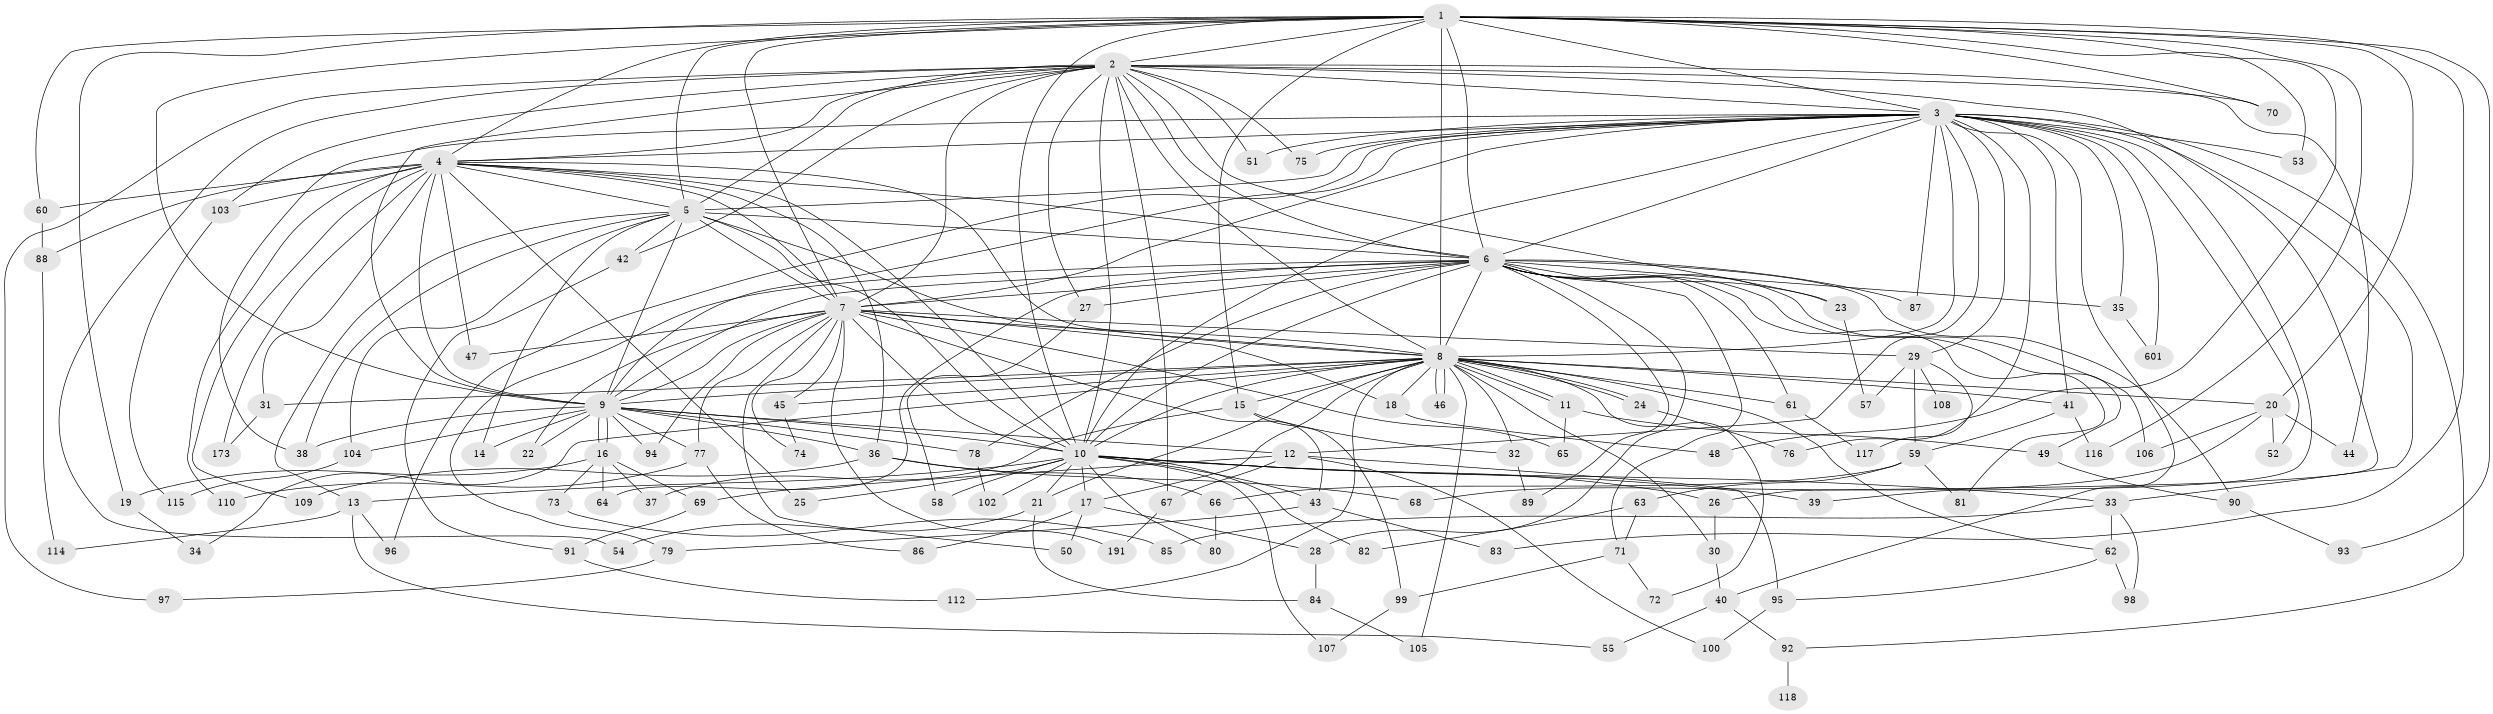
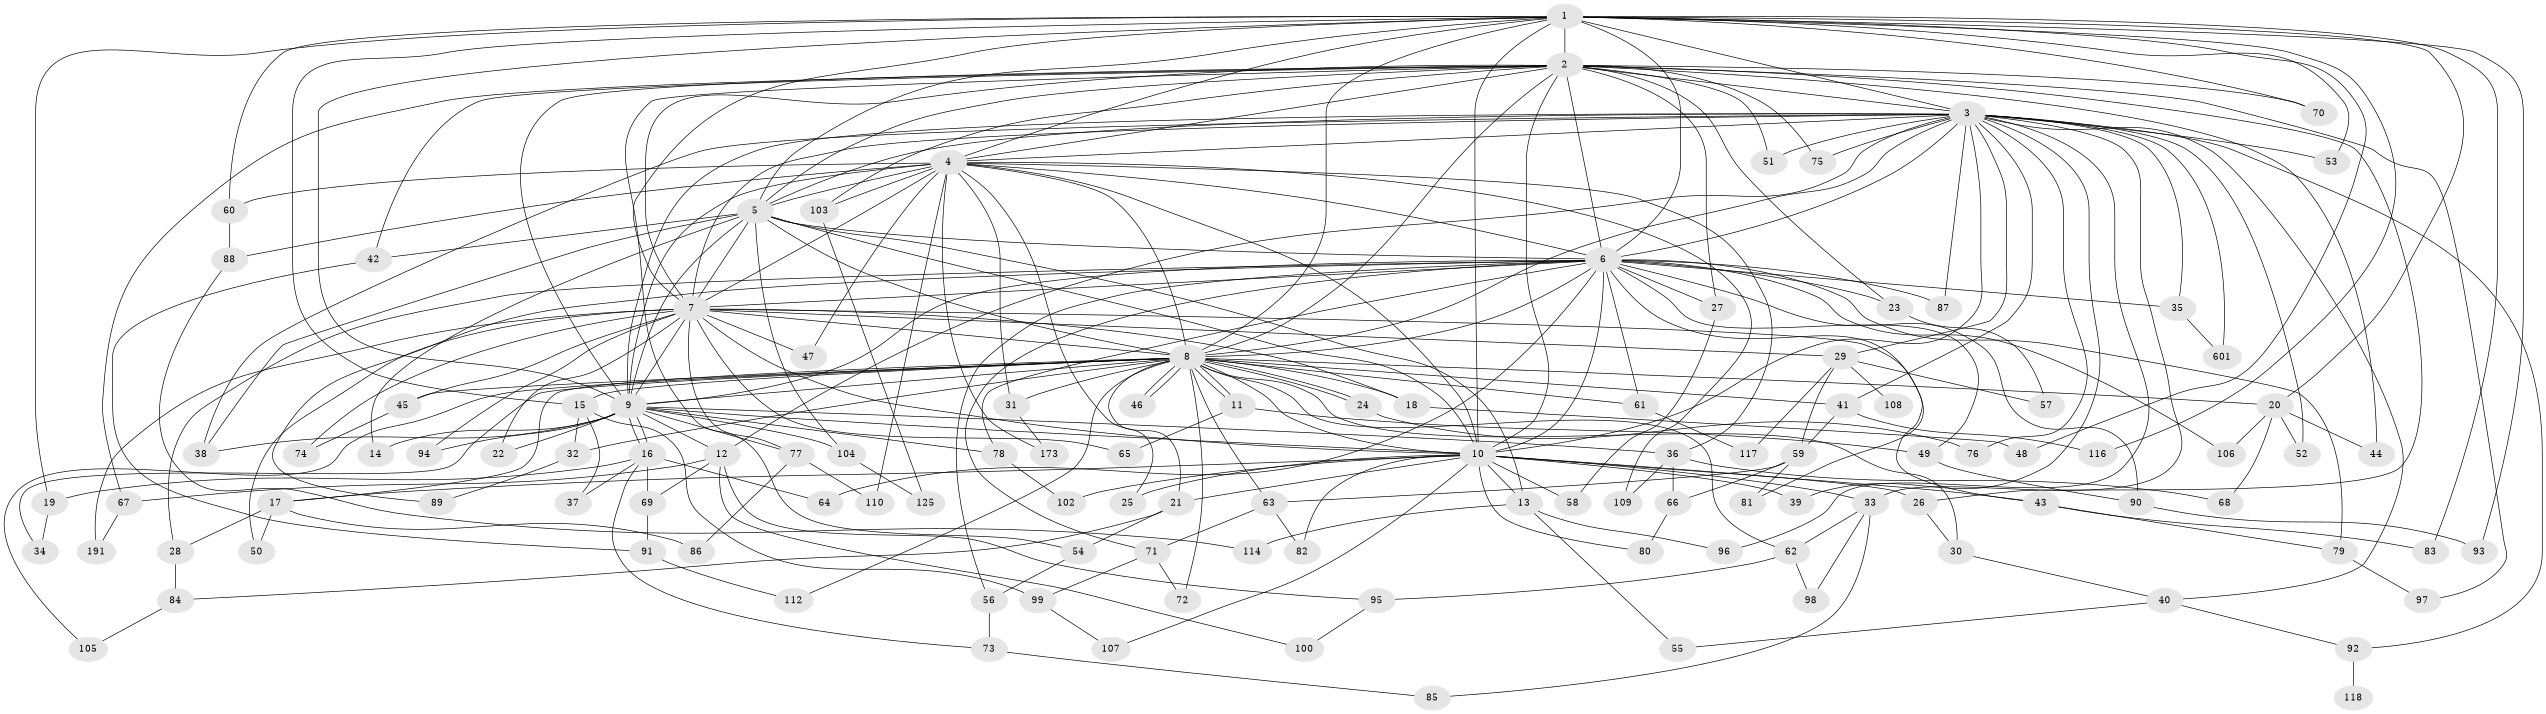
none -> (1222, 433)
(176, 503) -> (926, 503)
none -> (989, 601)
